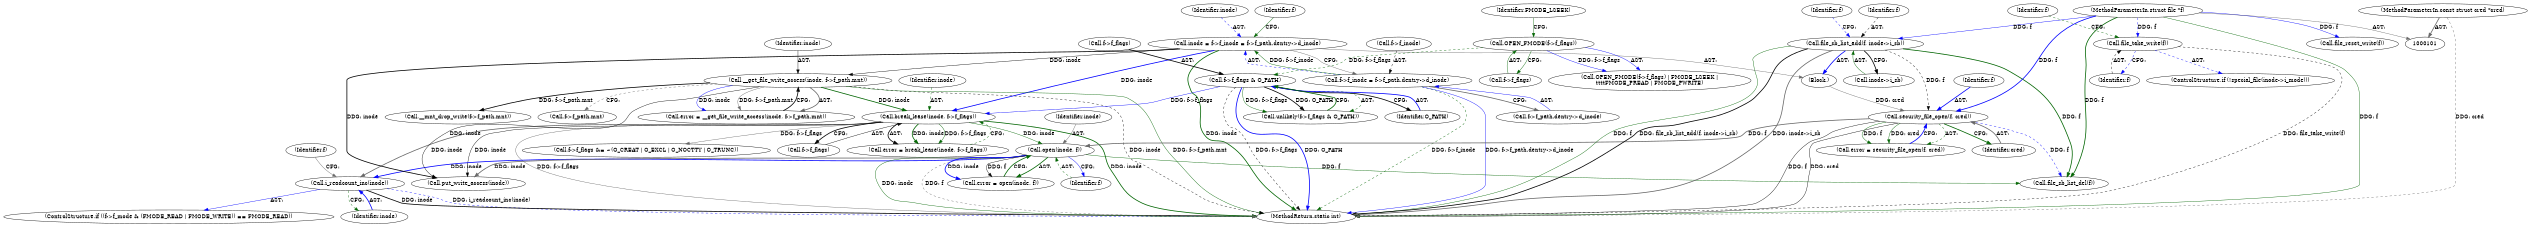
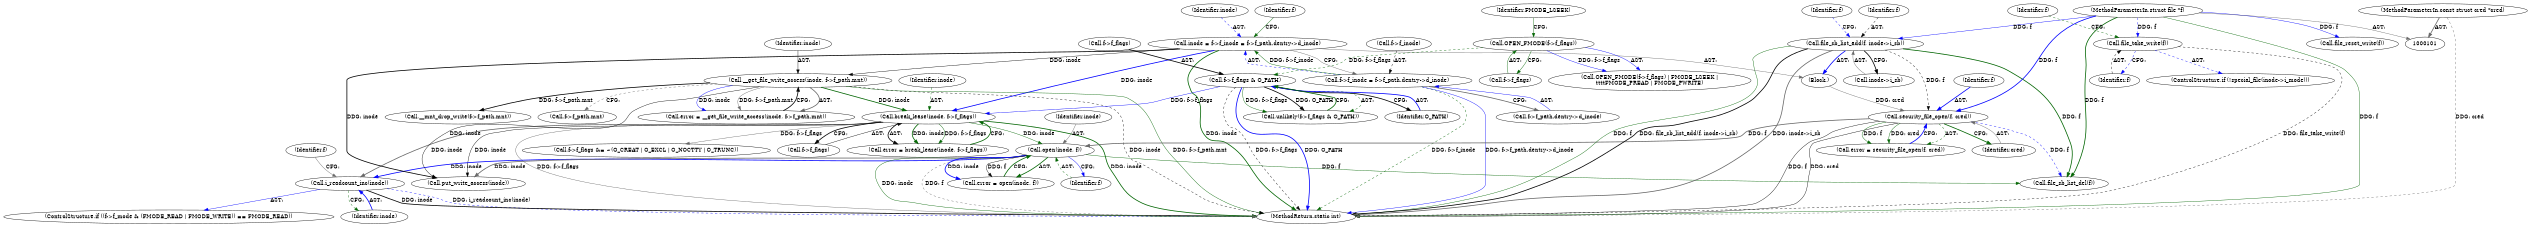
(1856, 66) -> (1856, 66)
(1990, 130) -> (1990, 130)
(988, 137) -> (988, 137)
